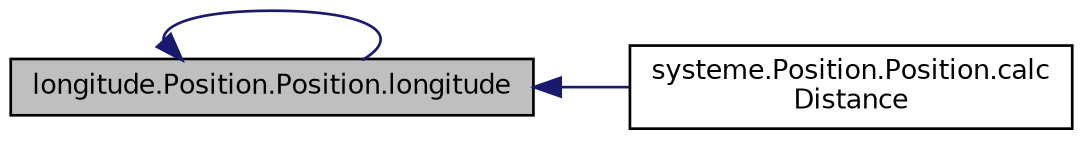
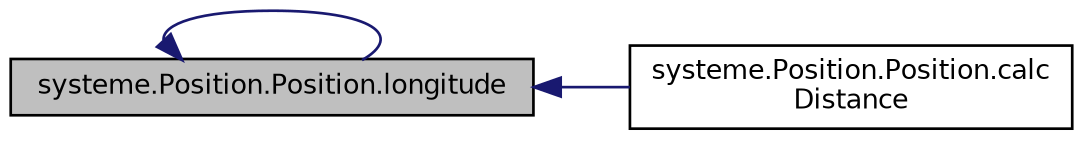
(272, 87) -> (272, 87)
